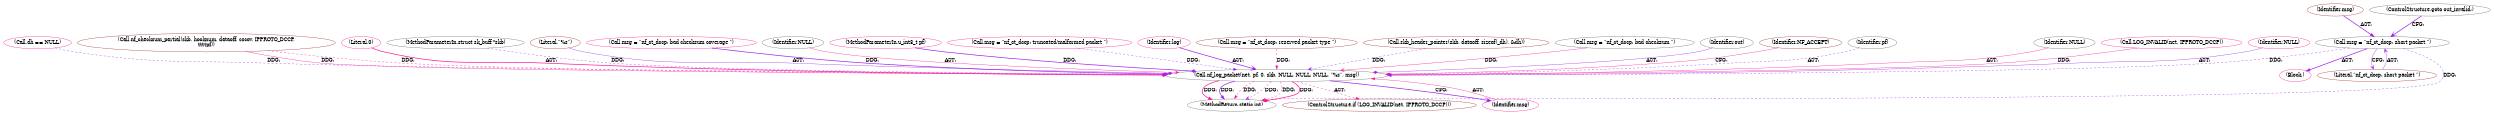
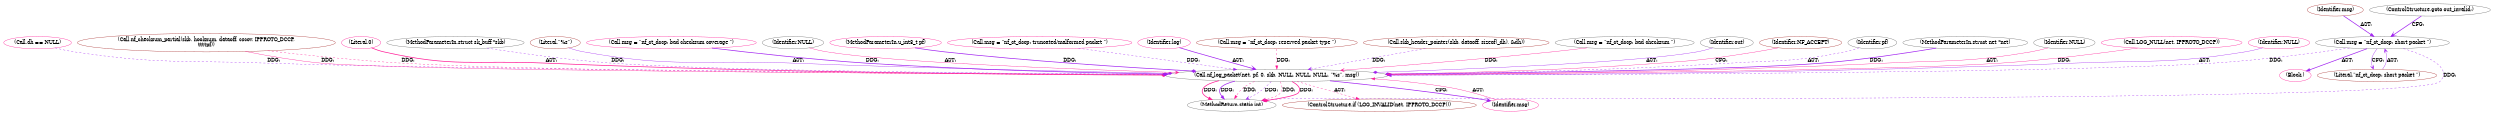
none -> (1965, 43)
(2172, 43) -> (2172, 43)
